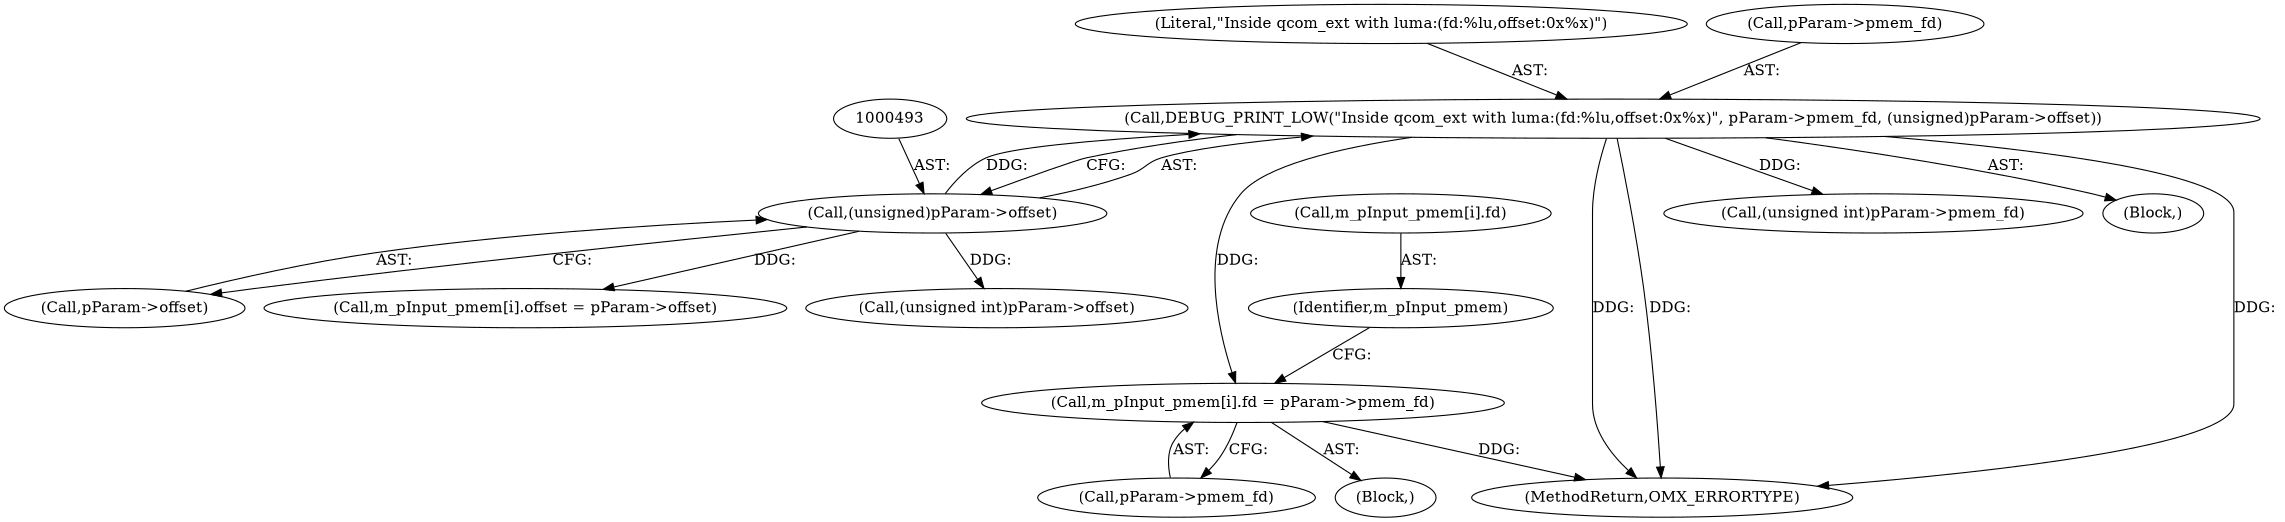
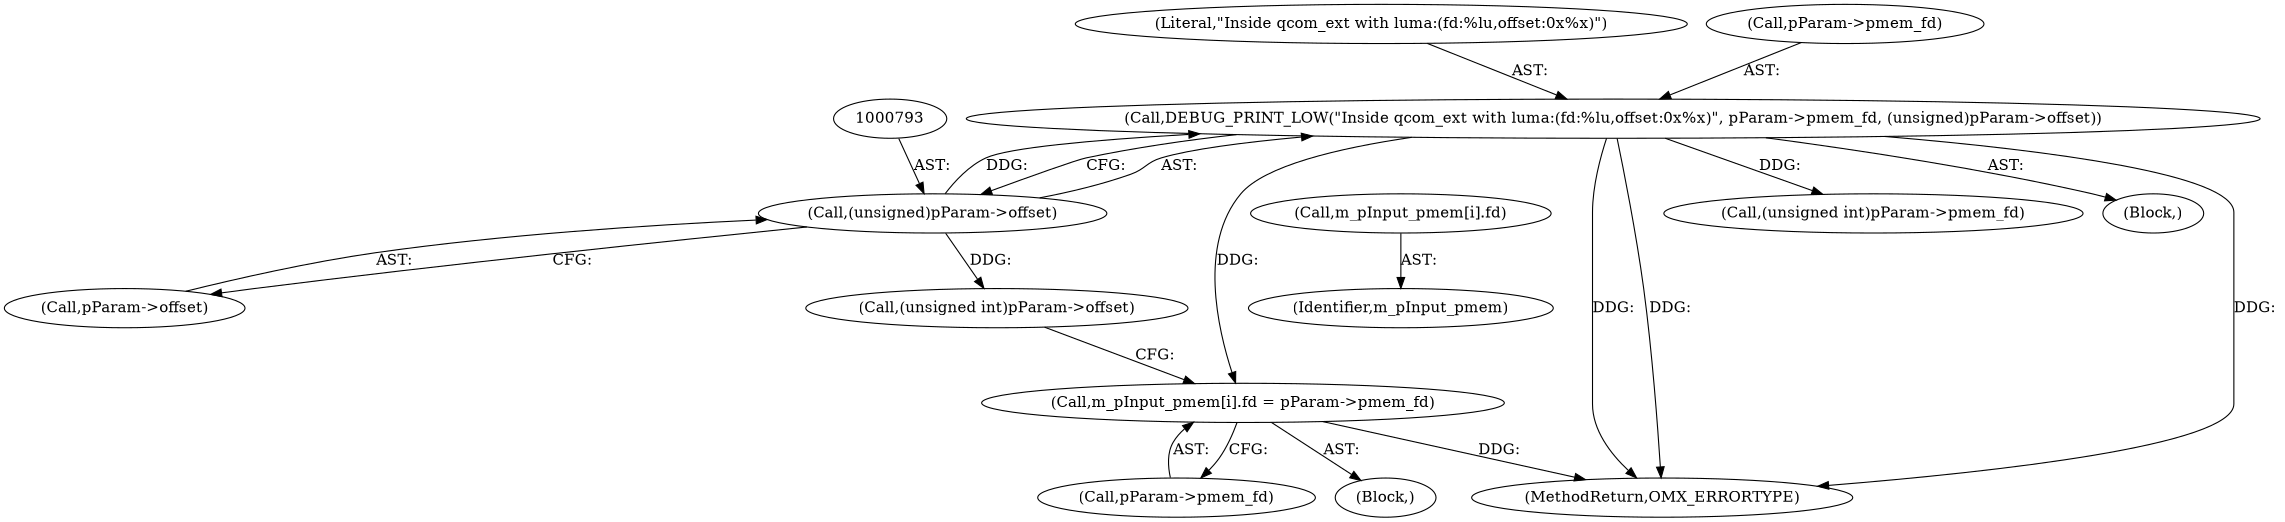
(890, 119) -> (890, 119)
(525, 308) -> none
(1327, 353) -> (1114, 353)
